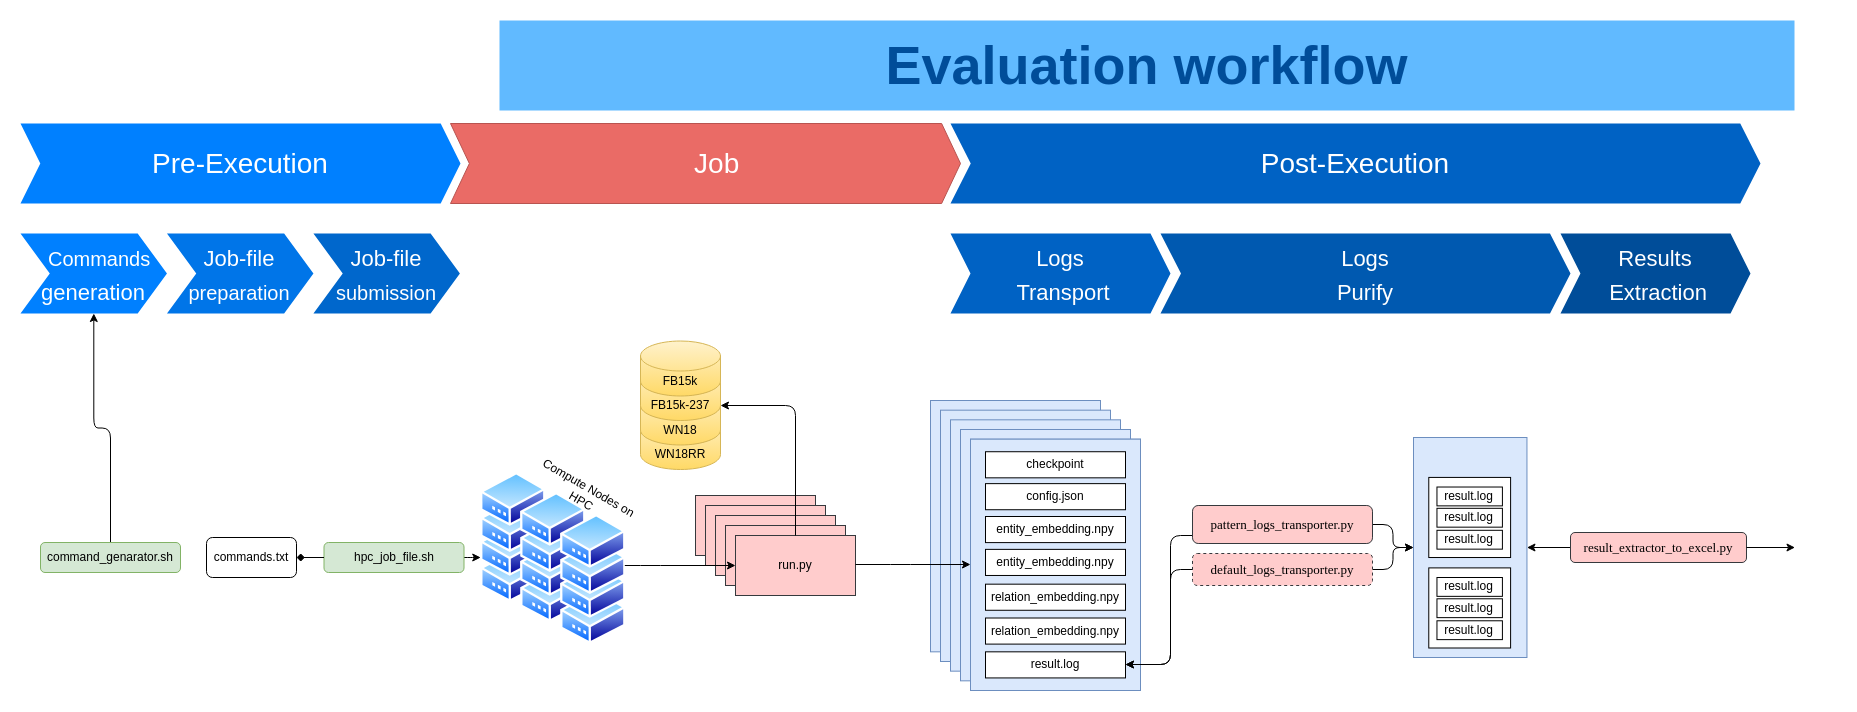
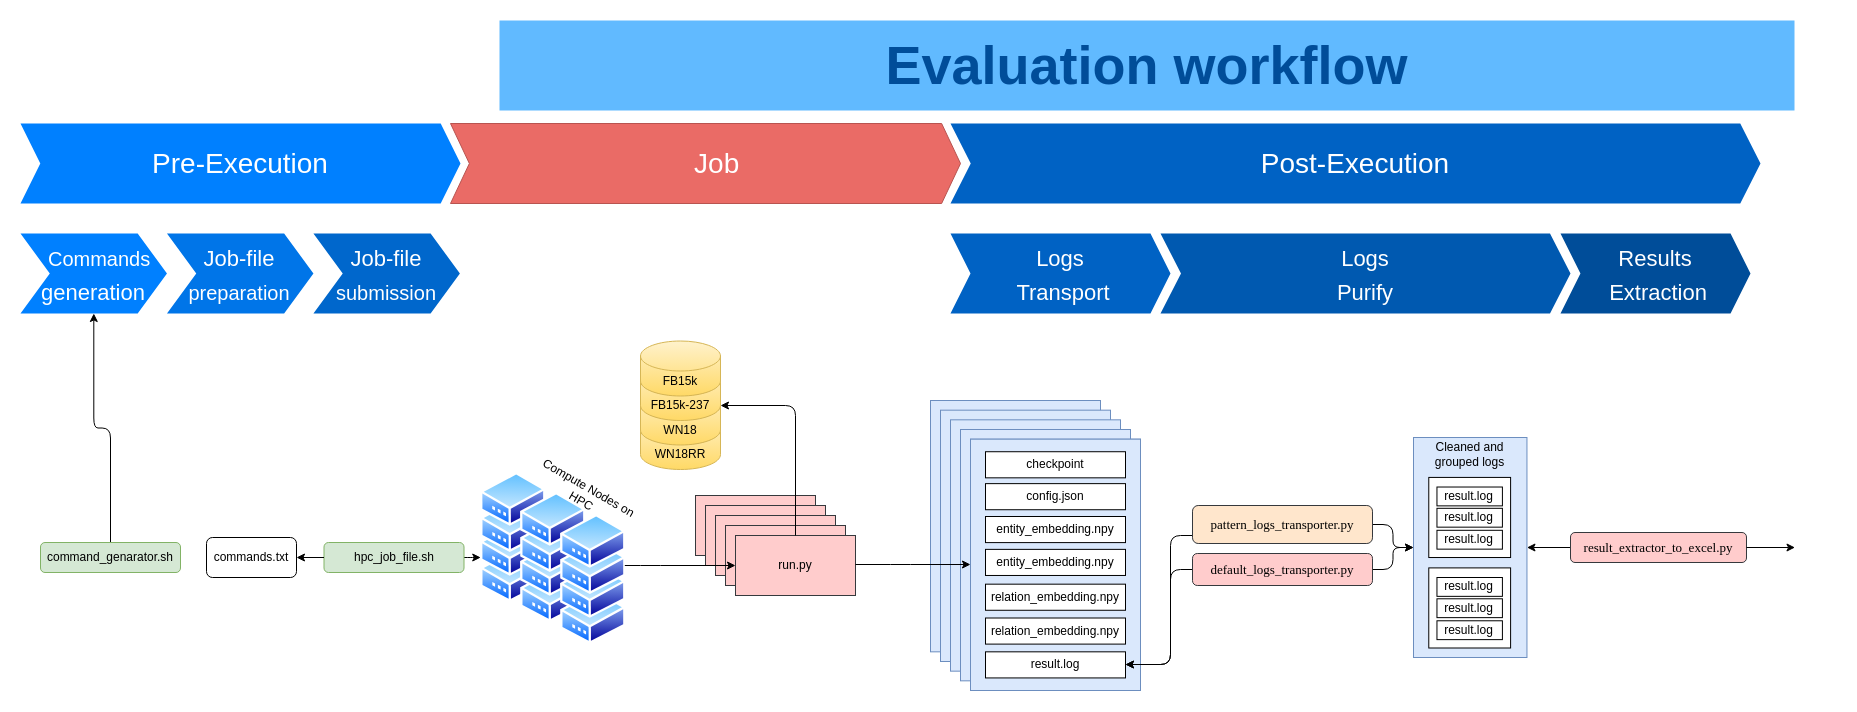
none -> (1470, 455)
(1283, 525) -> (1283, 525)
(305, 558) -> (305, 558)
(1283, 570) -> (1283, 570)
